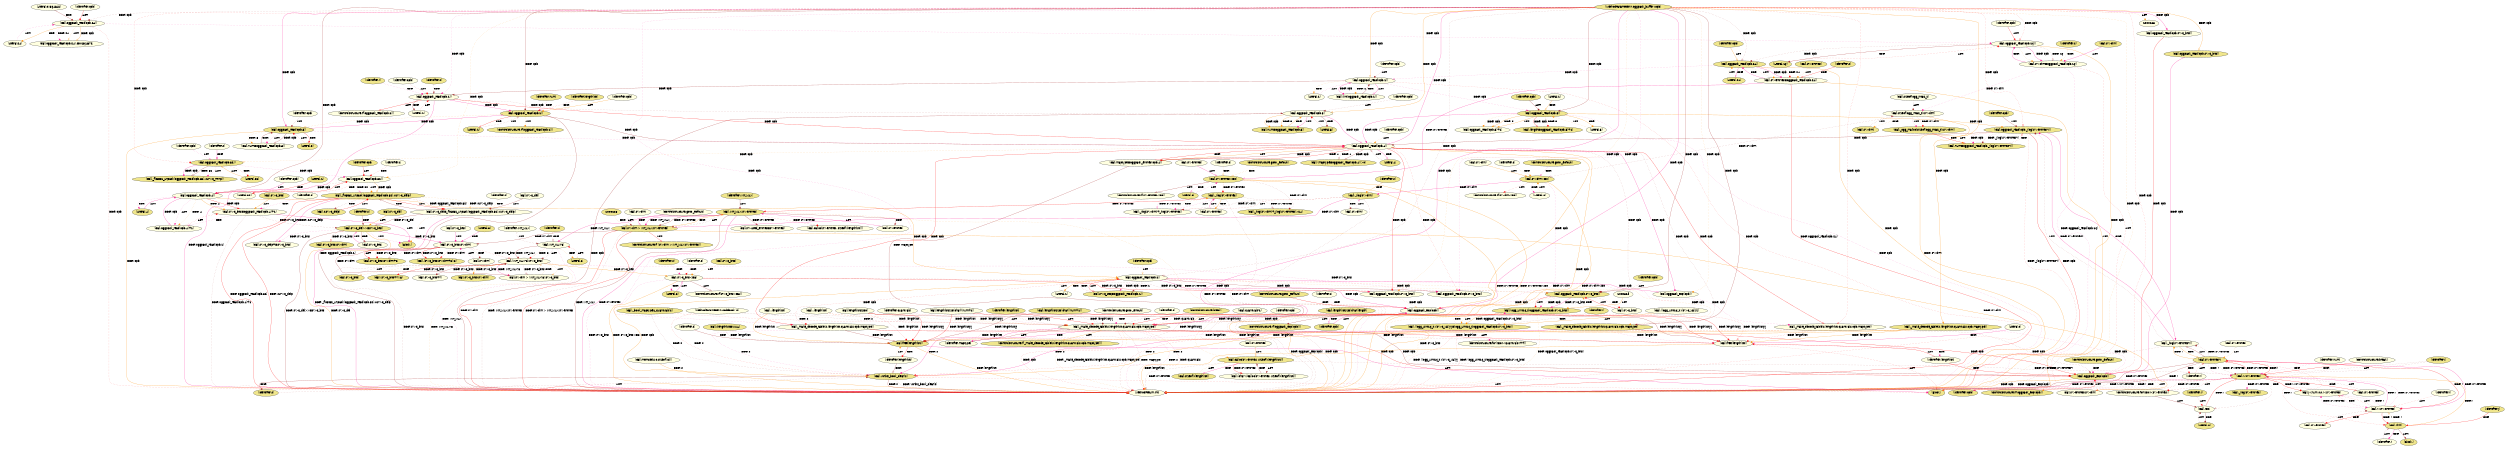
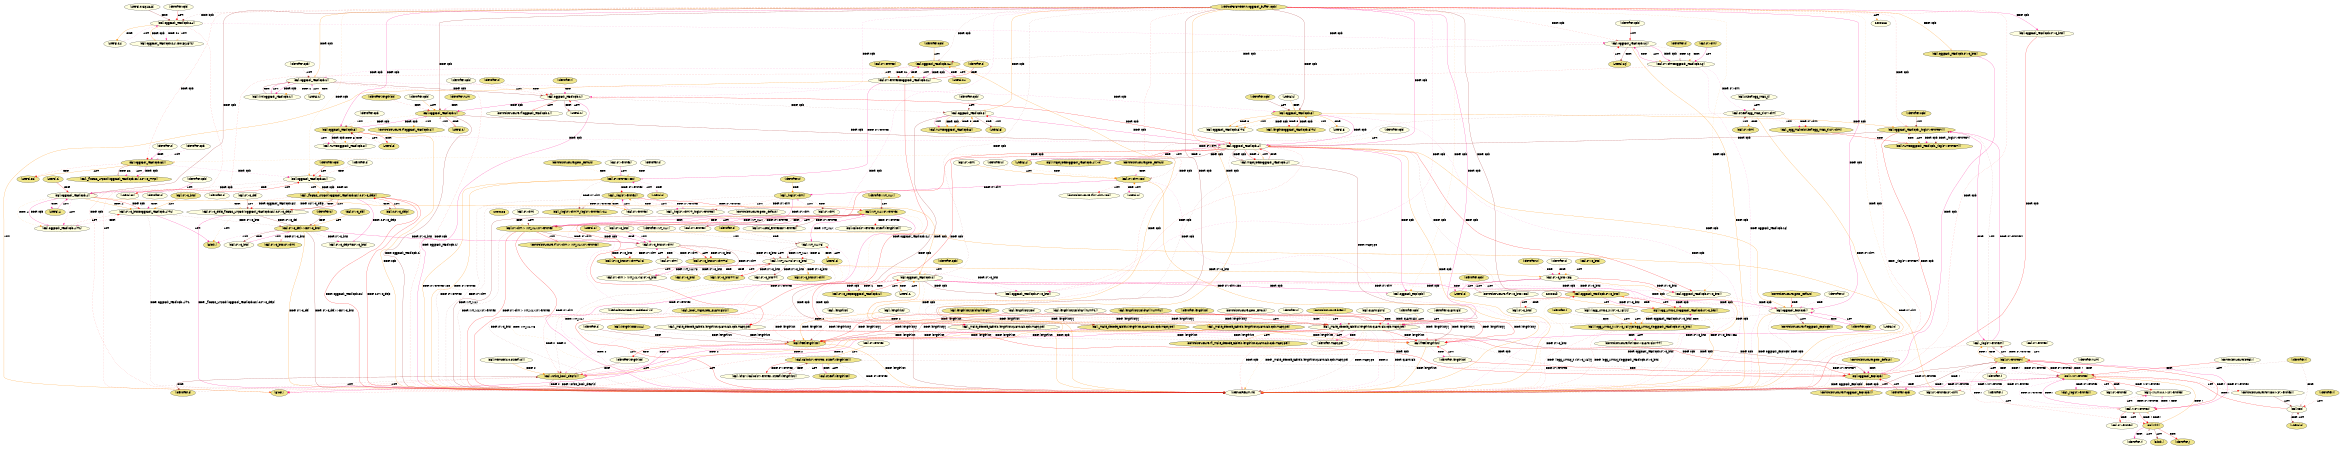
(1136, 163) -> (1265, 163)
(1141, 196) -> none
(2449, 423) -> (2167, 433)
